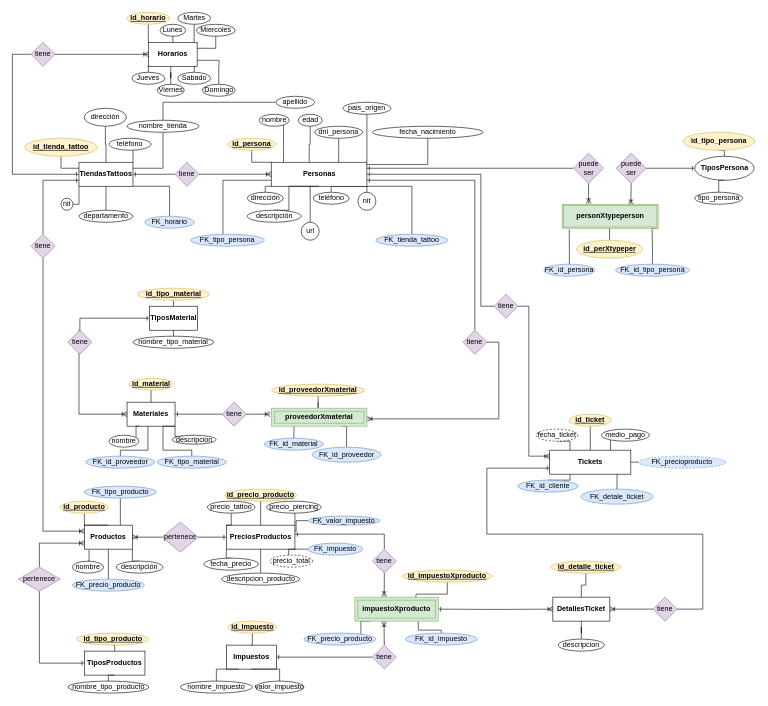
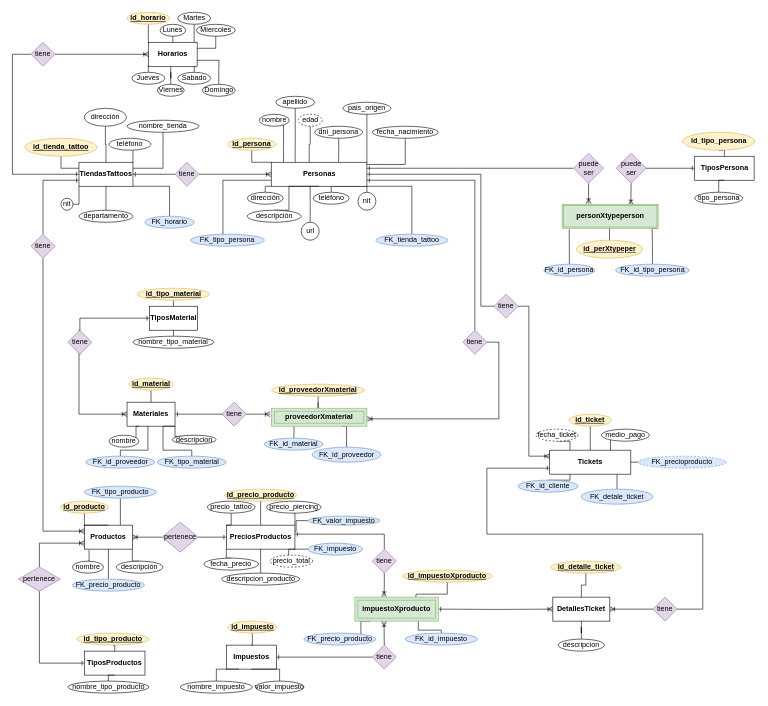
(210, 102) -> (295, 135)
(310, 120) -> (310, 120)
(428, 132) -> (405, 132)
(725, 168) -> (725, 168)
